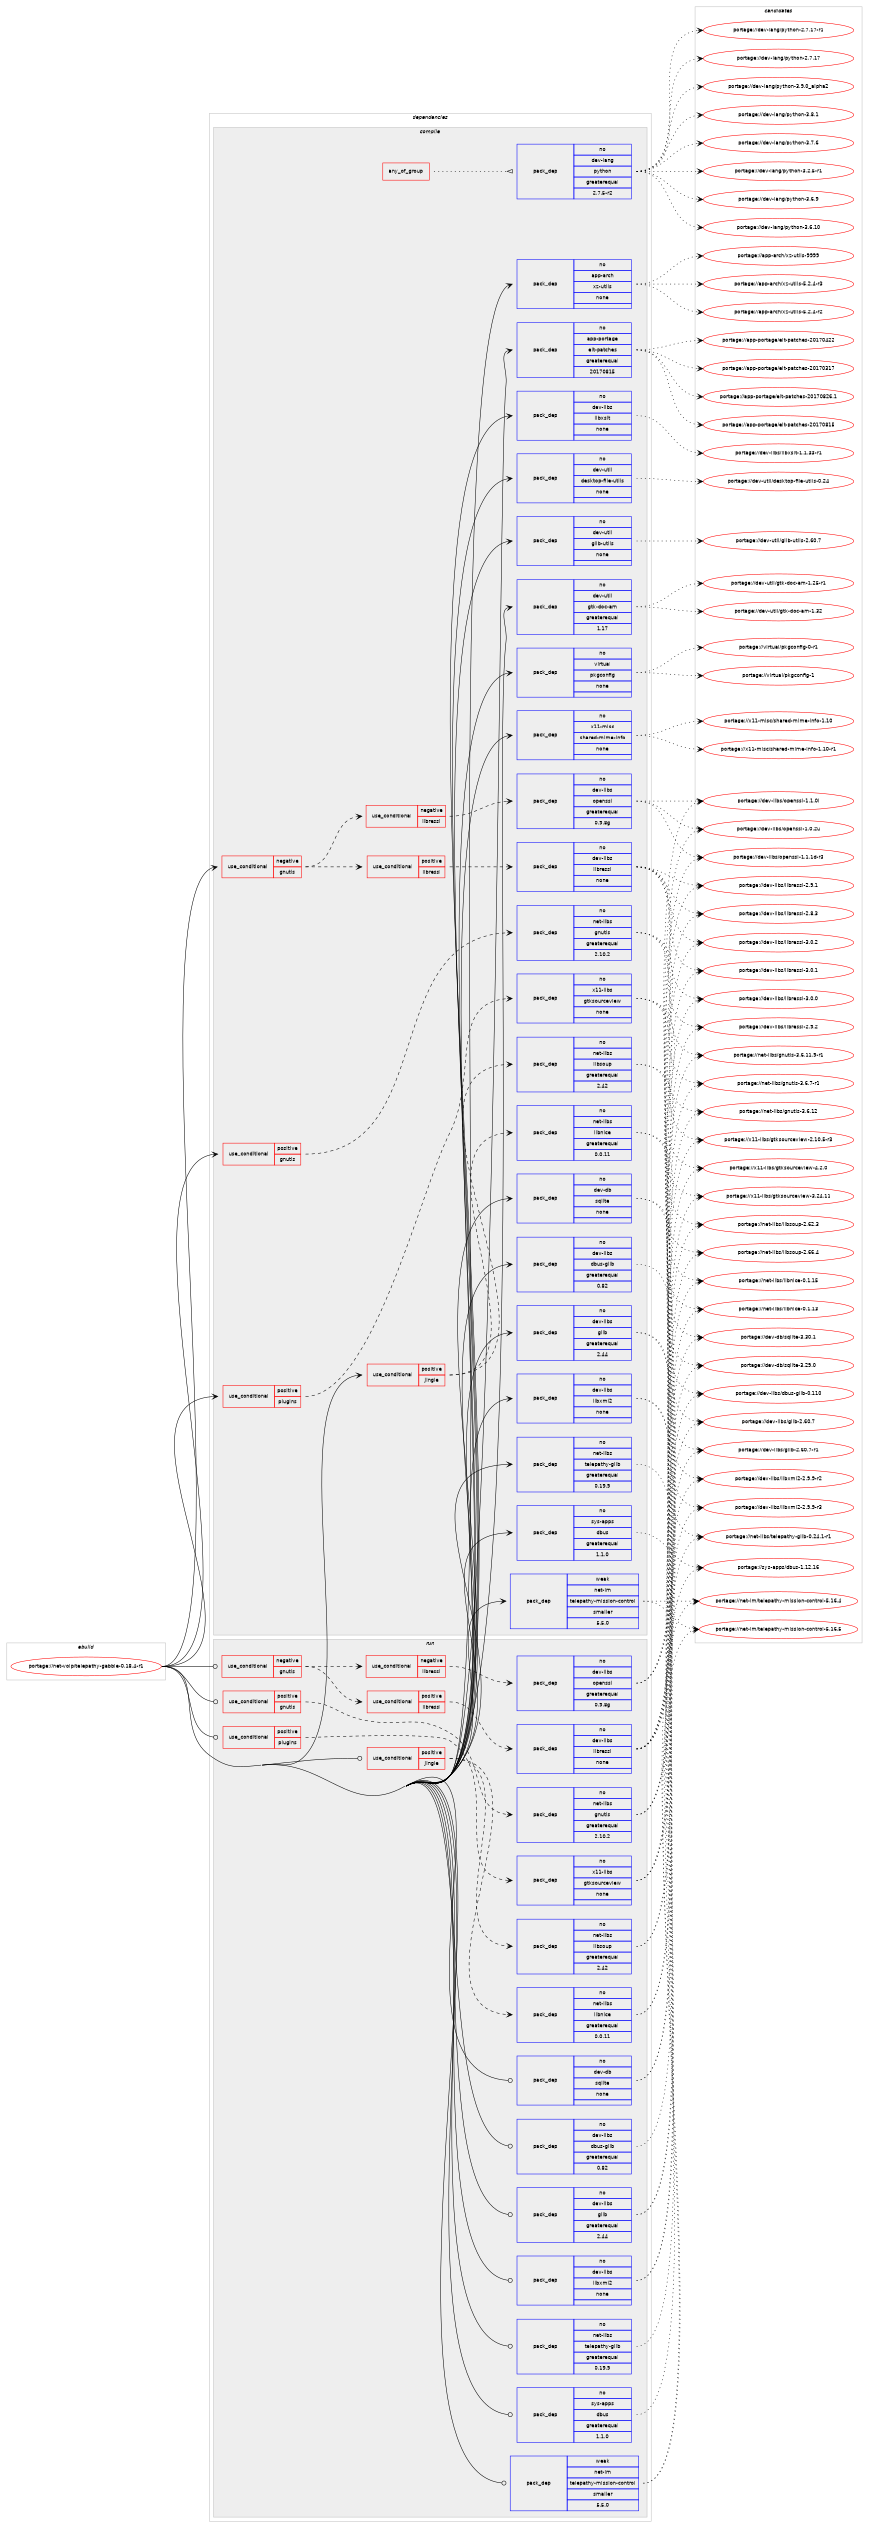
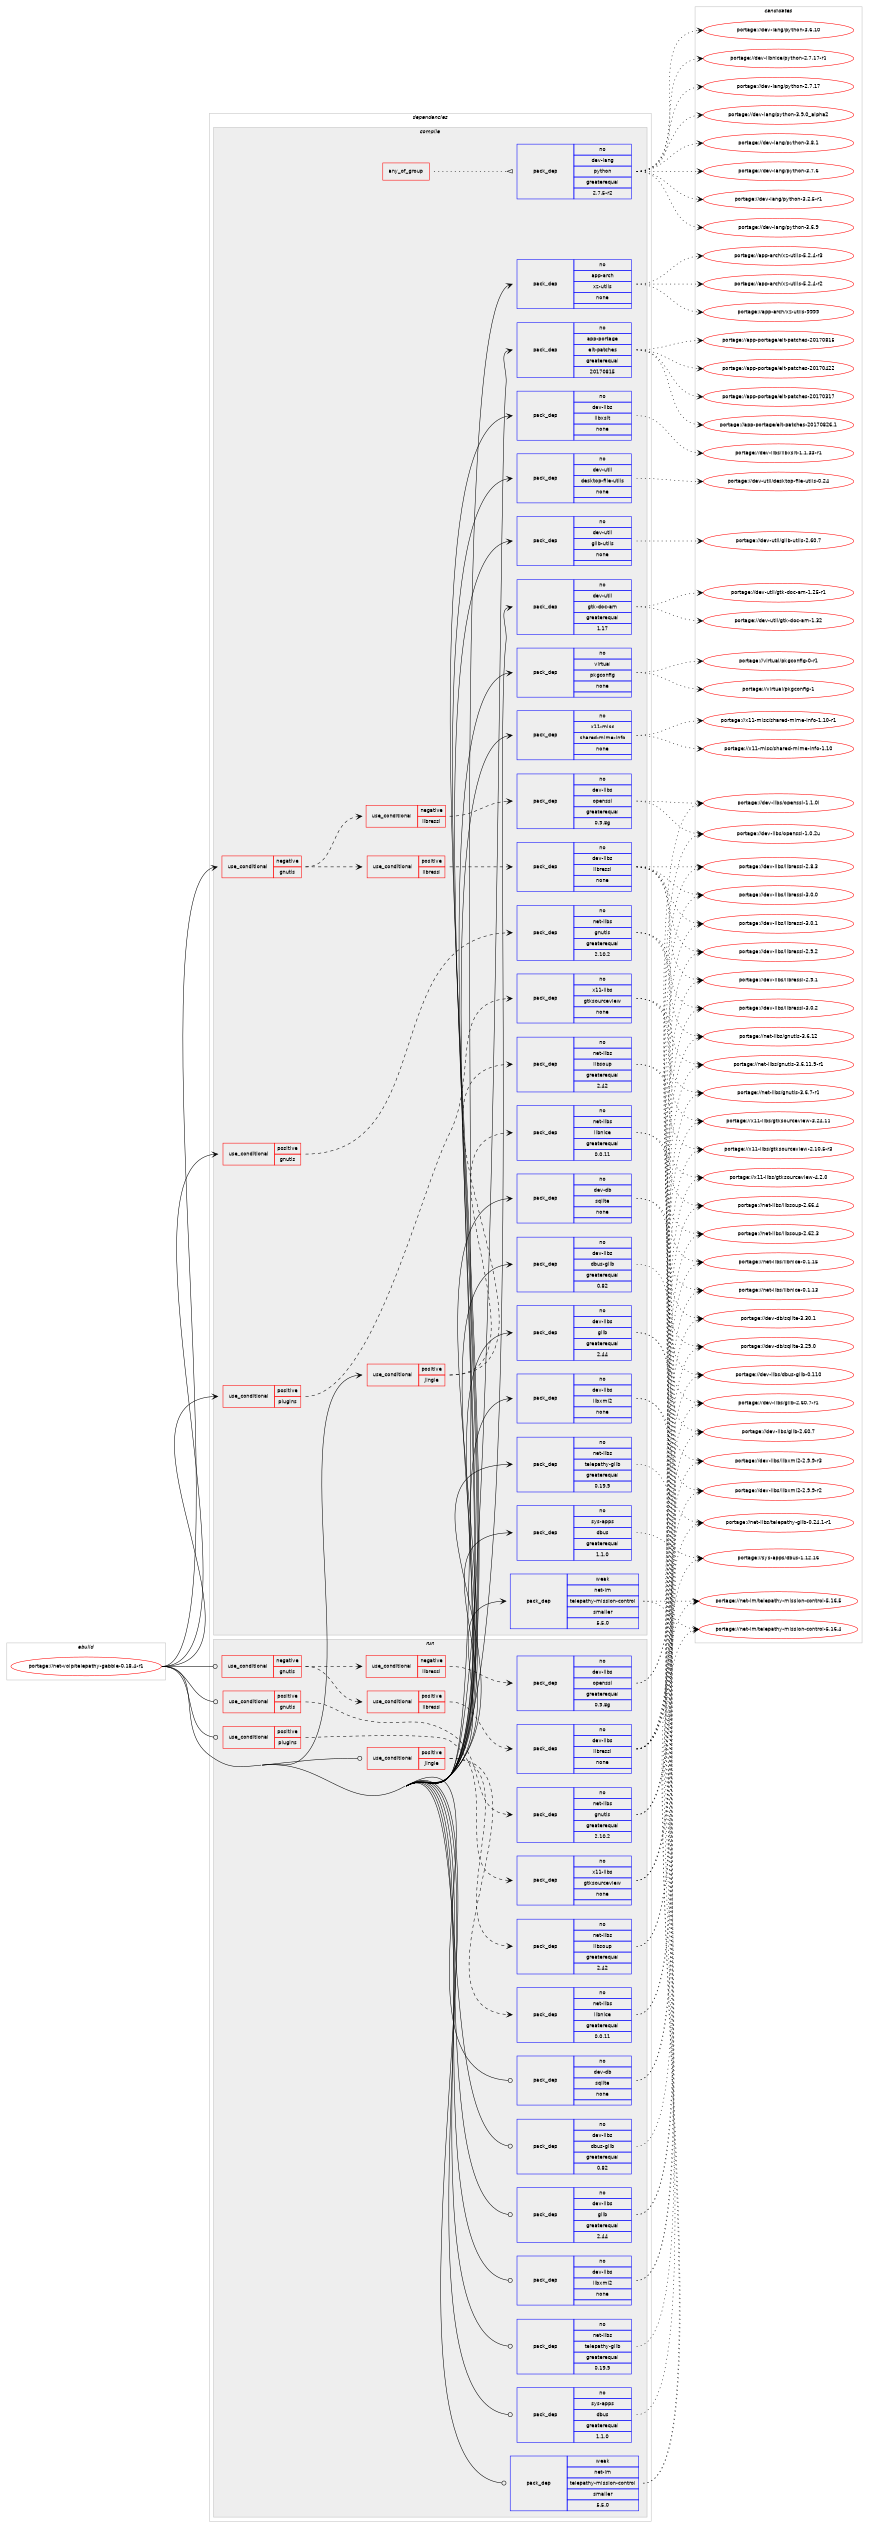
(779, 30) -> (779, 58)
(779, 857) -> none
